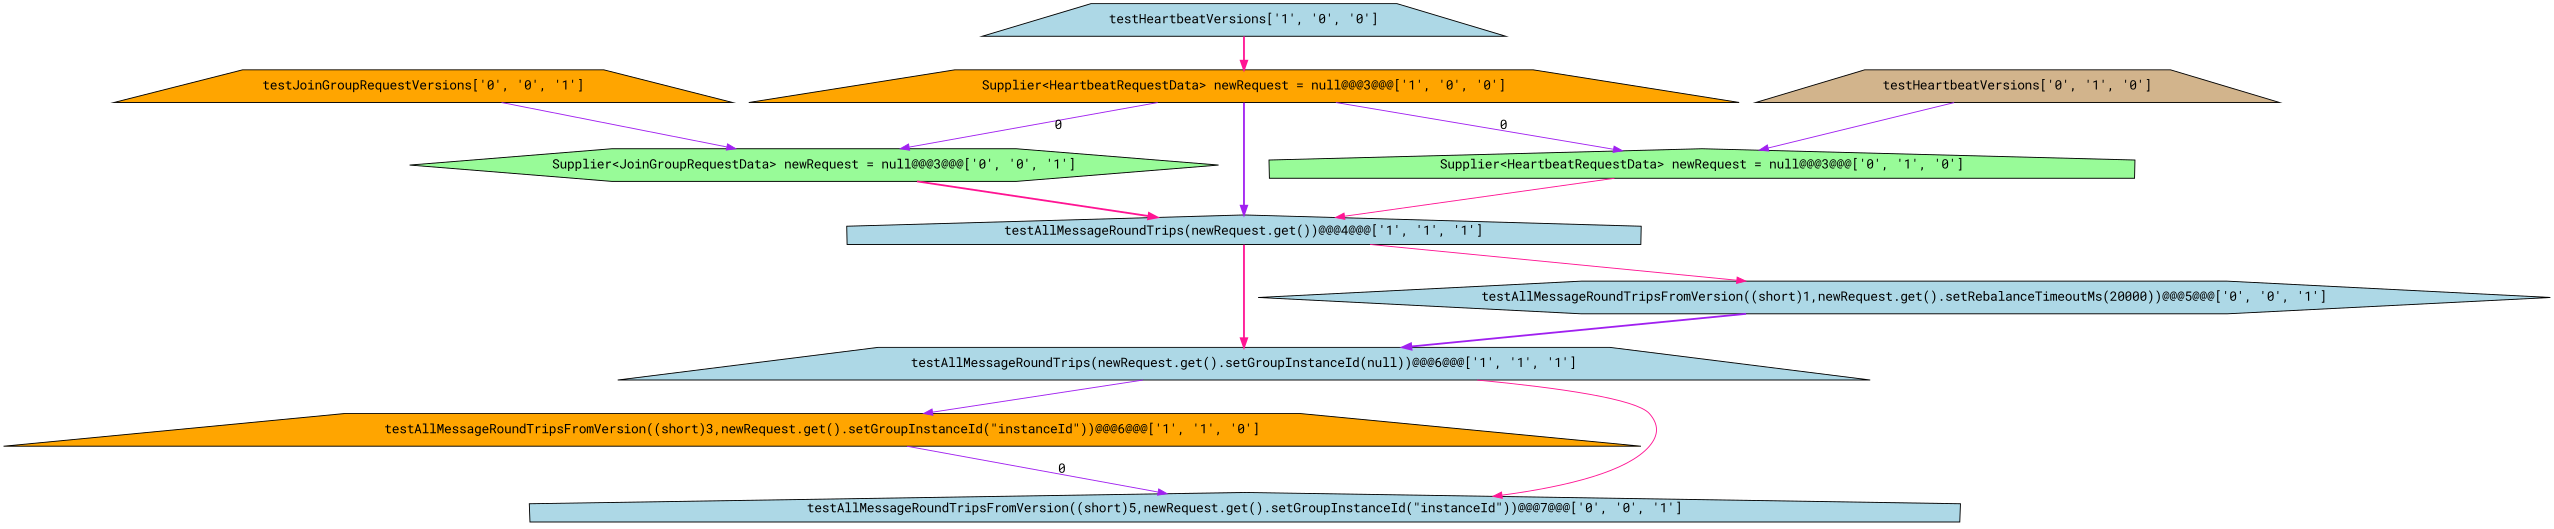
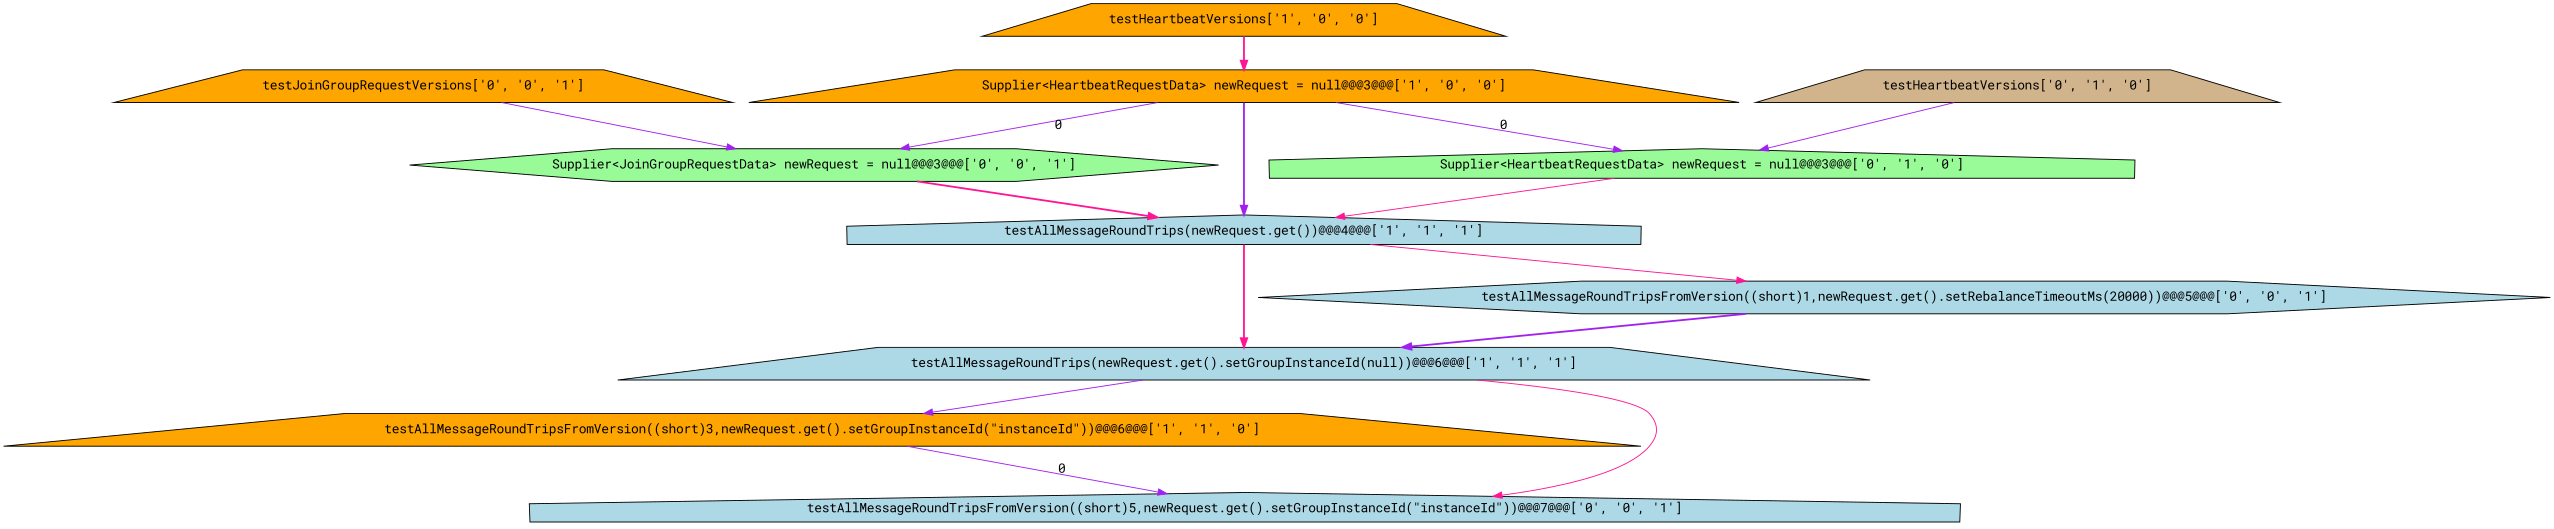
(1244, 20) -> (1244, 20)
